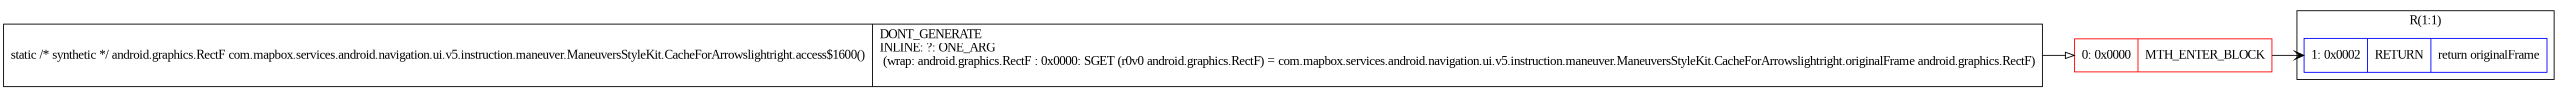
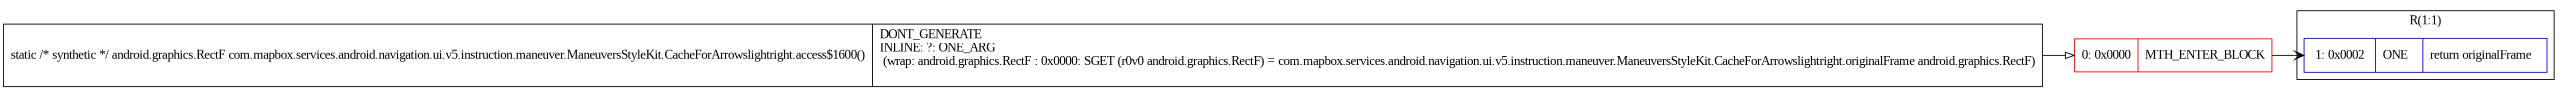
(2399, 55) -> (2395, 55)
